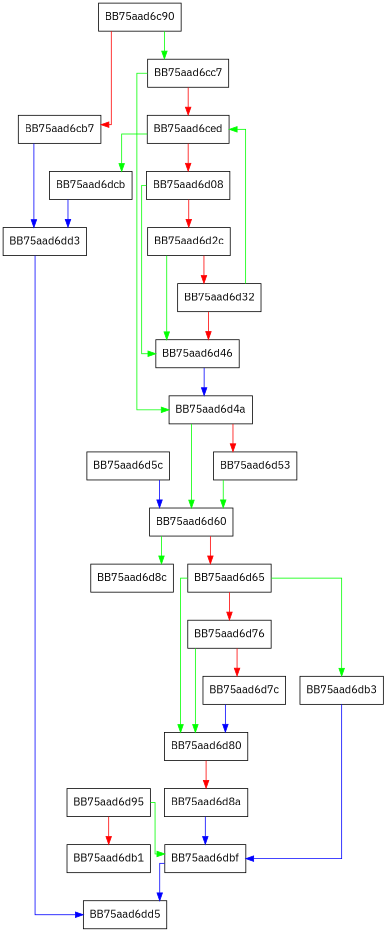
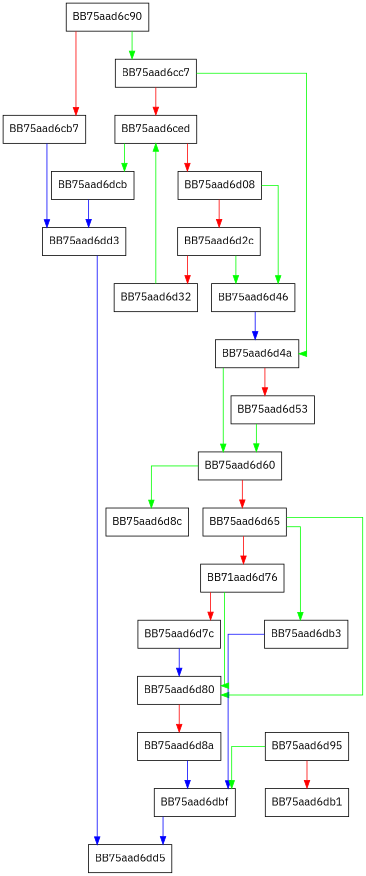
(208, 322) -> none
(128, 466) -> none
(229, 634) -> (242, 578)
